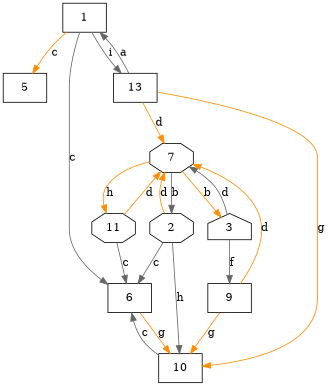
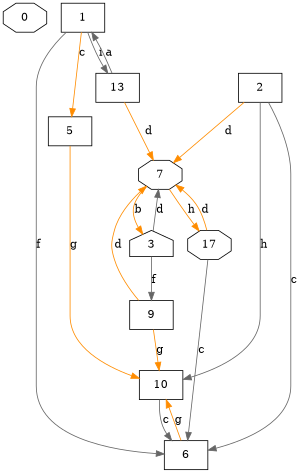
none -> (25, 18)
(72, 158) -> (39, 245)
(172, 189) -> none
(317, 207) -> (70, 276)
(114, 228) -> (209, 245)
(172, 228) -> (260, 88)
